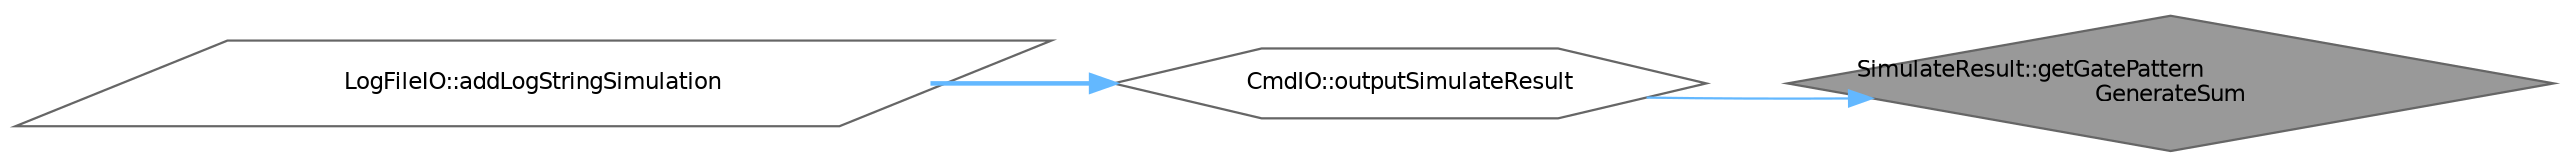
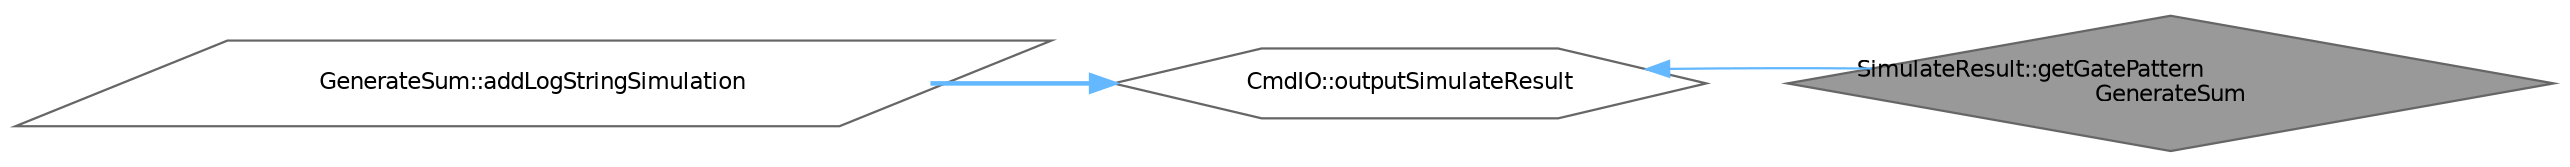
(533, 83) -> (533, 83)
(1748, 99) -> (1770, 68)
